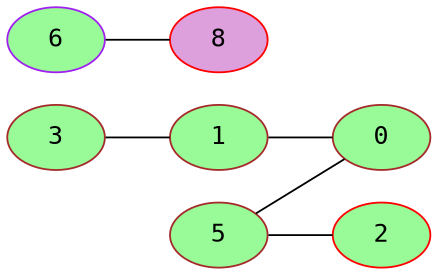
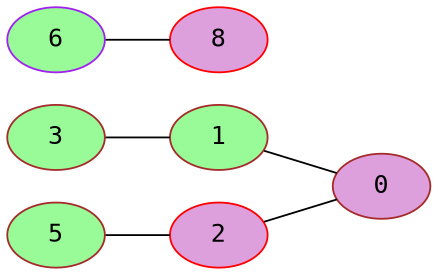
(382, 137) -> (382, 186)
(300, 186) -> (300, 211)
(382, 235) -> (219, 235)
